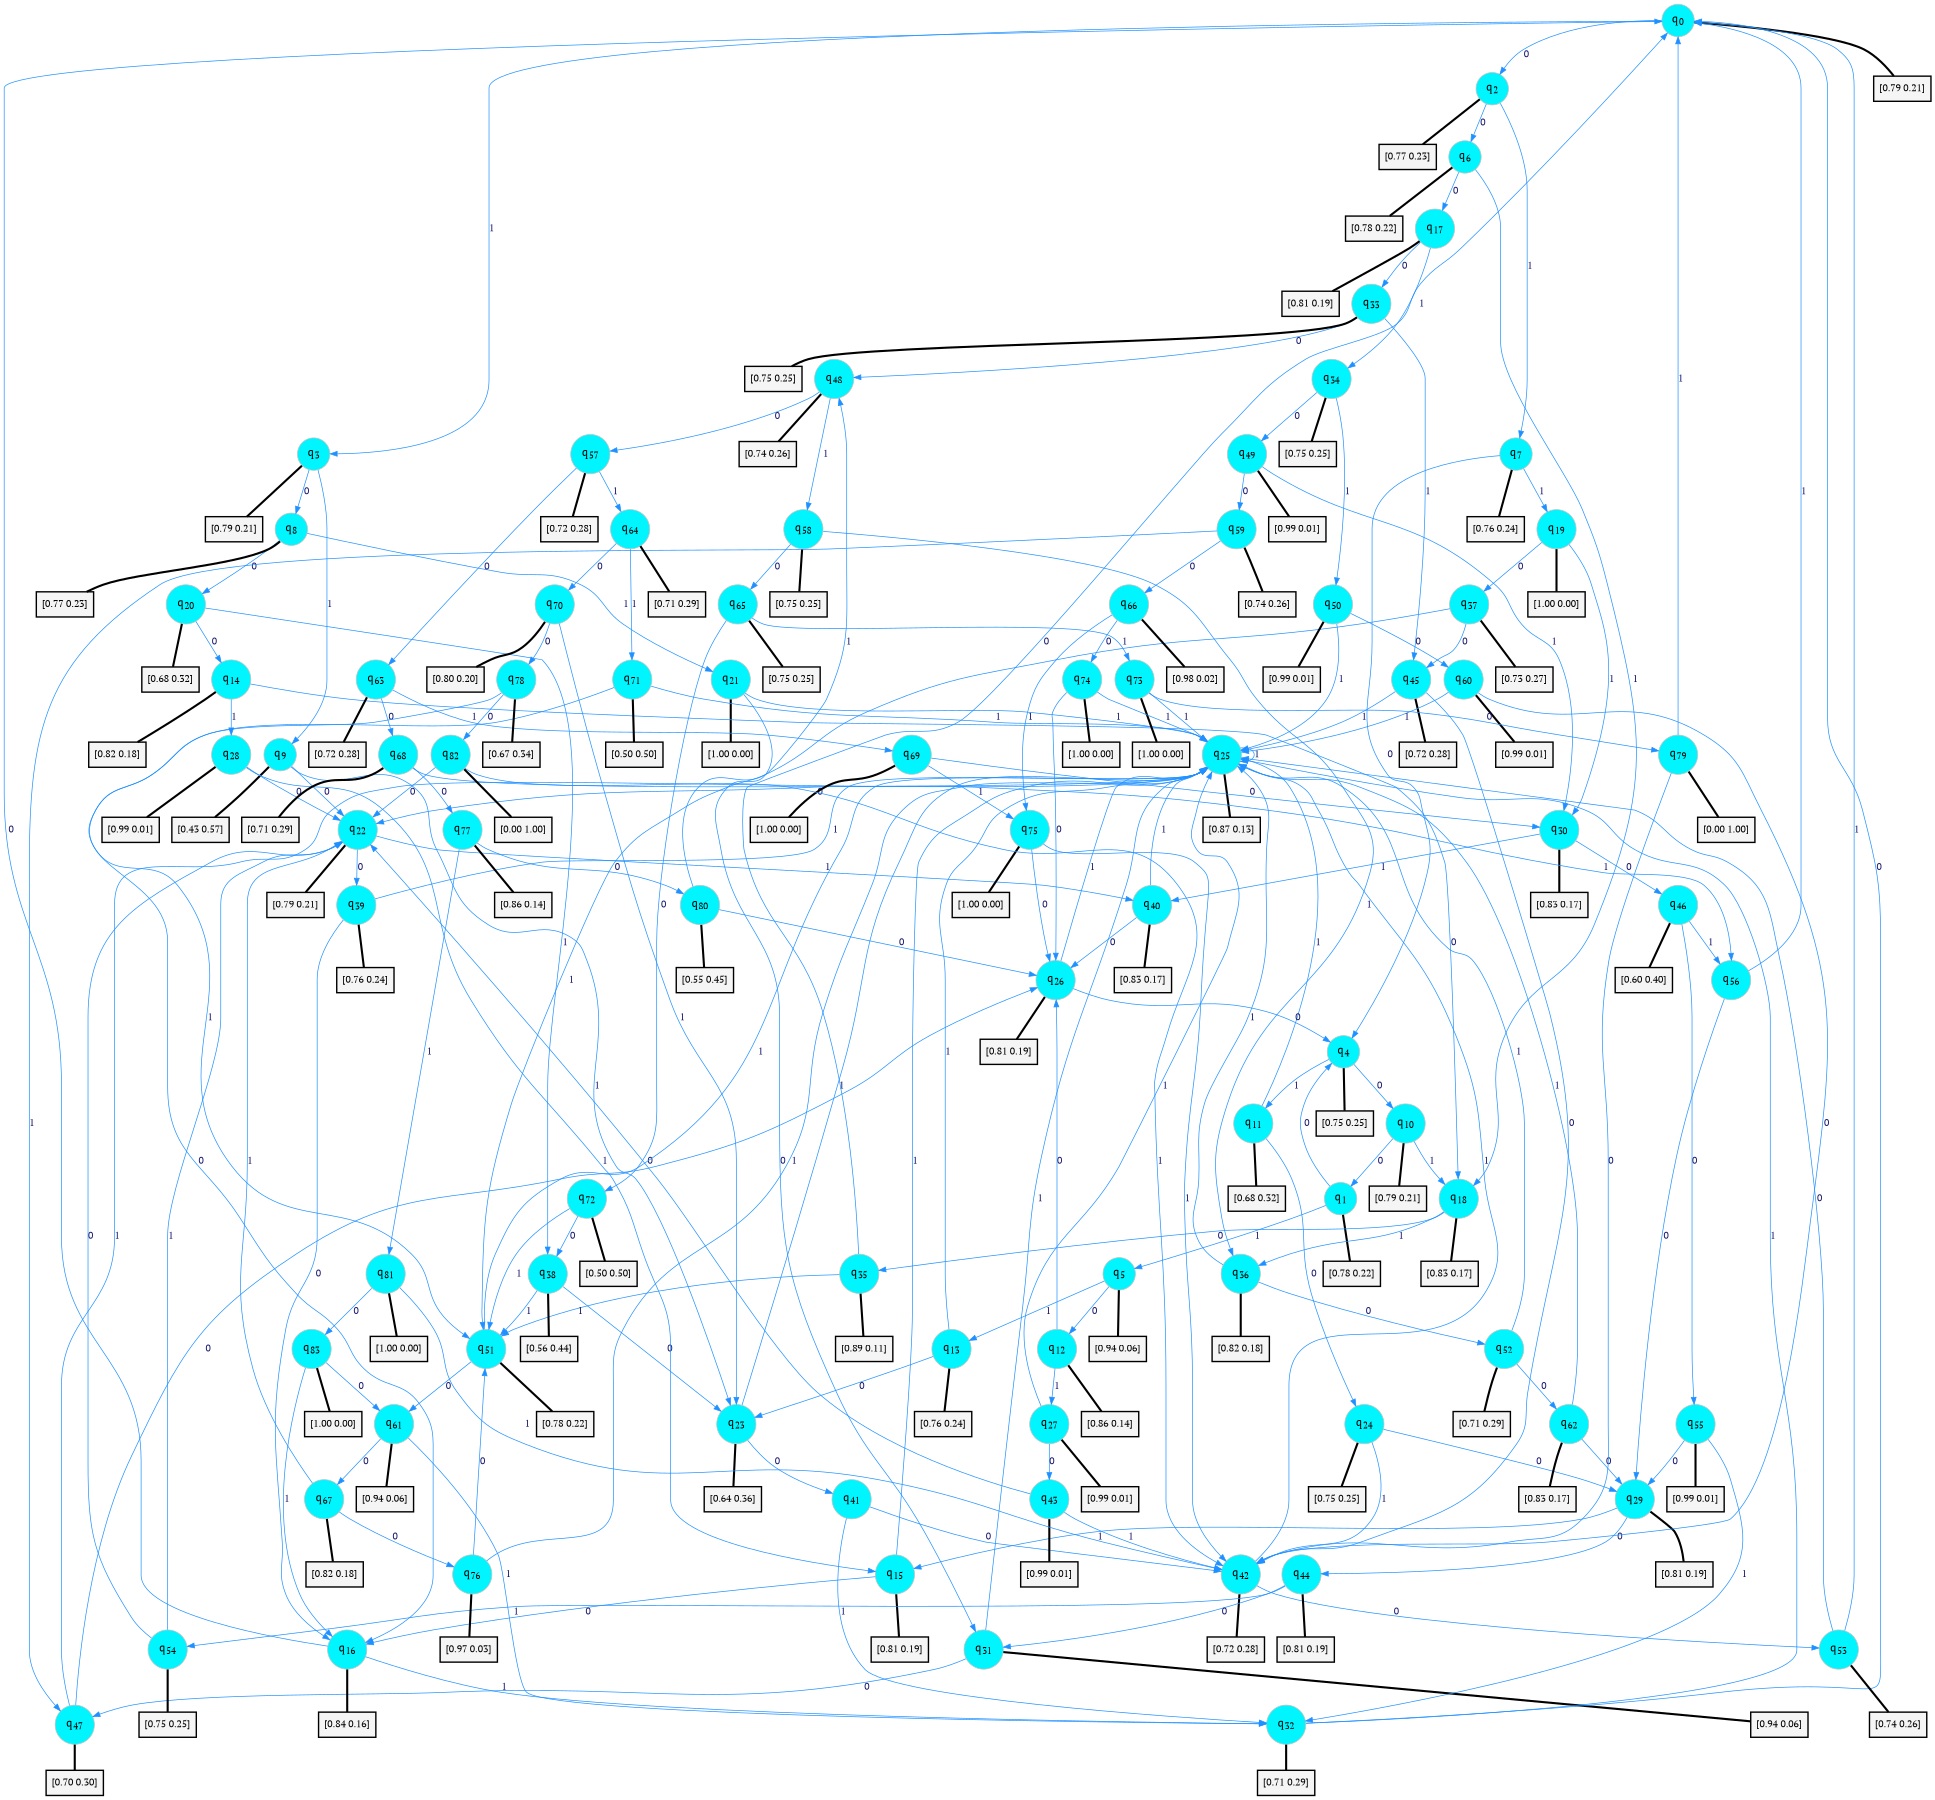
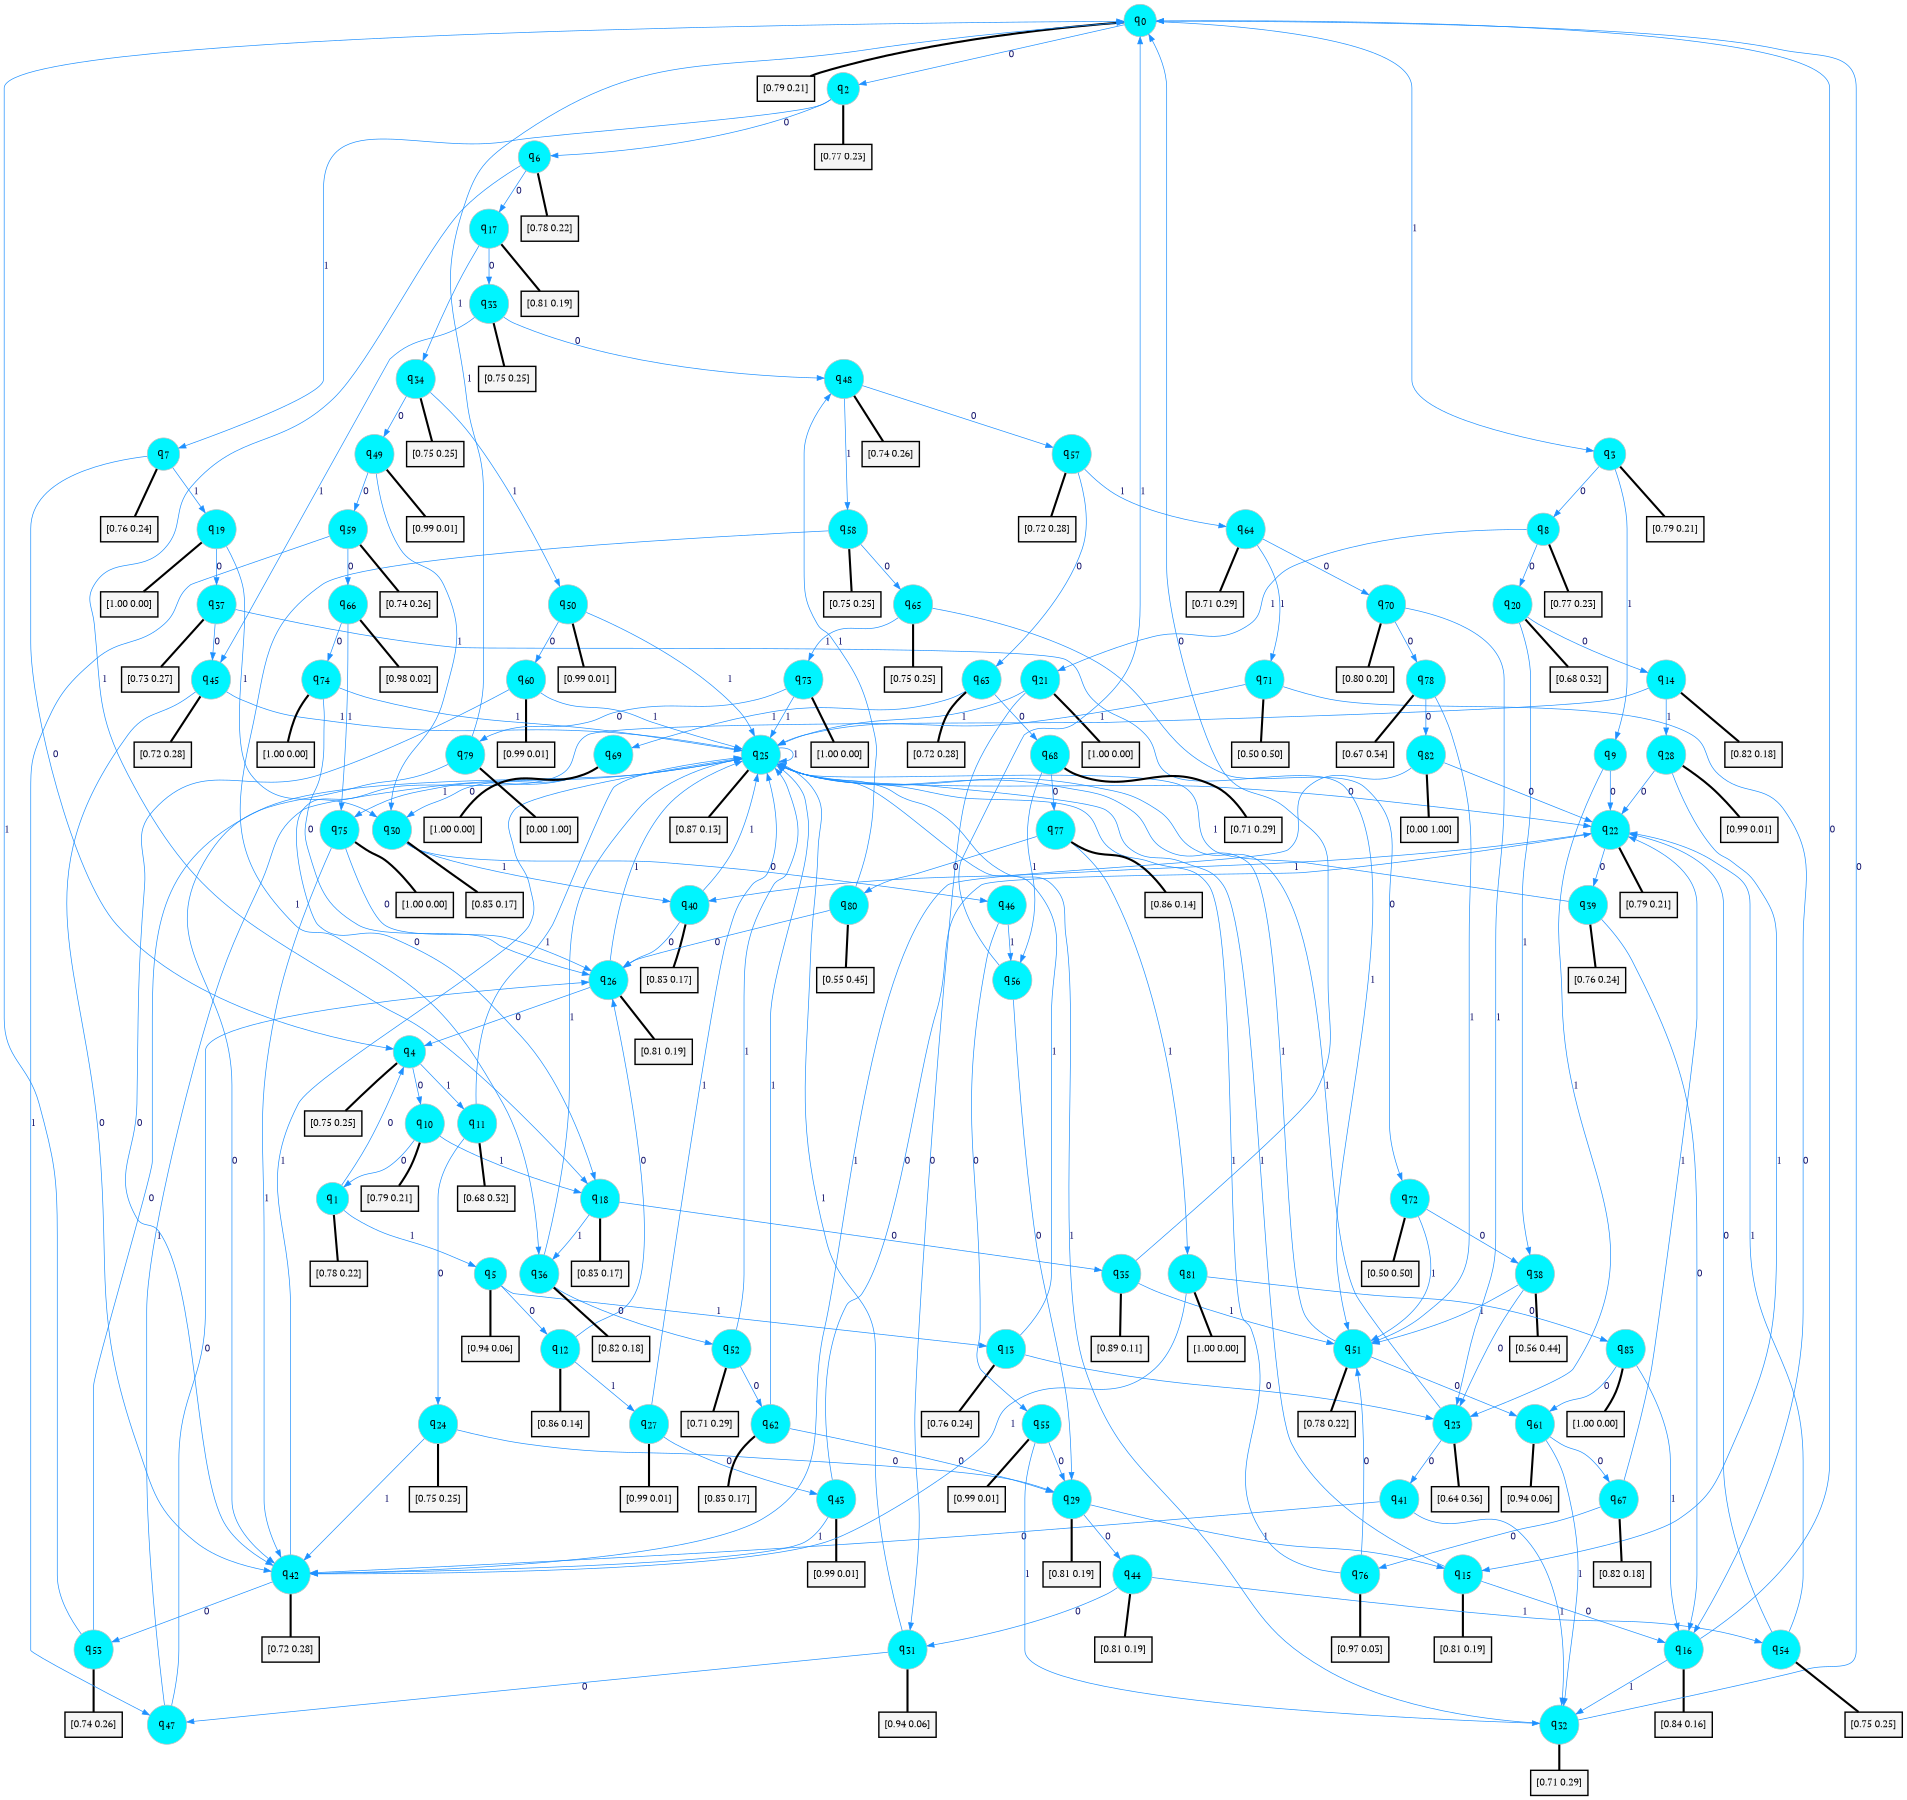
(201, 830) -> none
(1644, 980) -> none
(75, 1783) -> none
